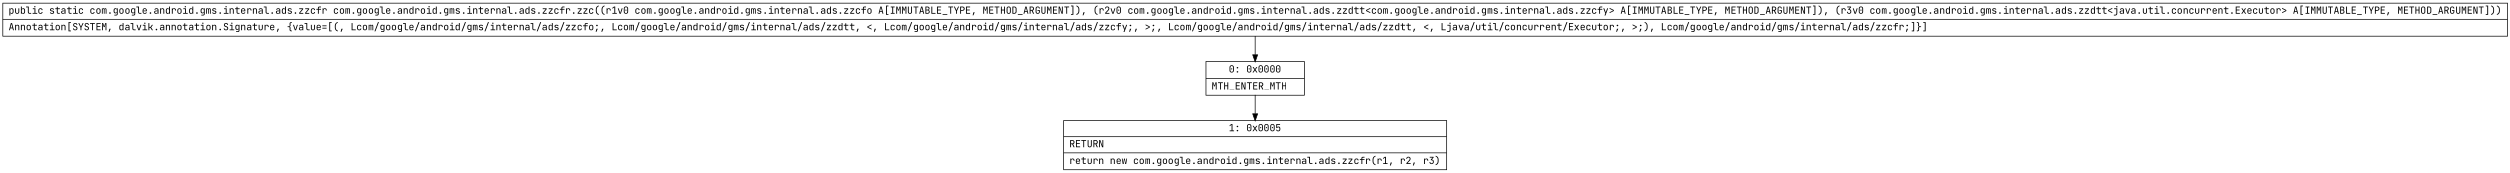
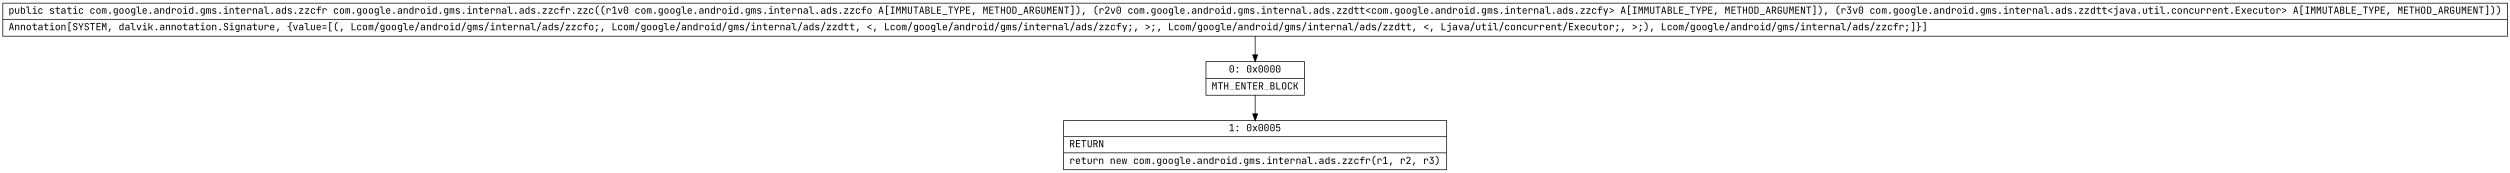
(1250, 86) -> (1255, 86)
